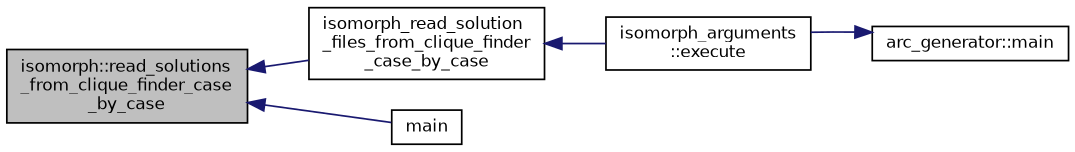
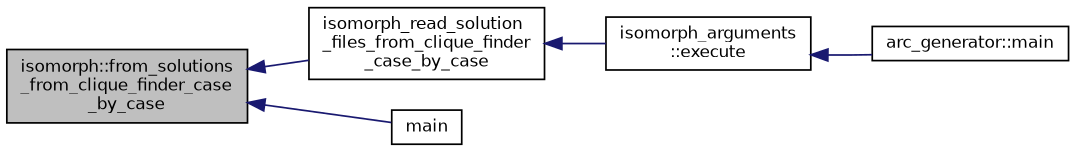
(833, 32) -> (850, 55)
(127, 86) -> (127, 86)
